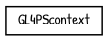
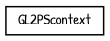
(54, 21) -> (55, 21)
